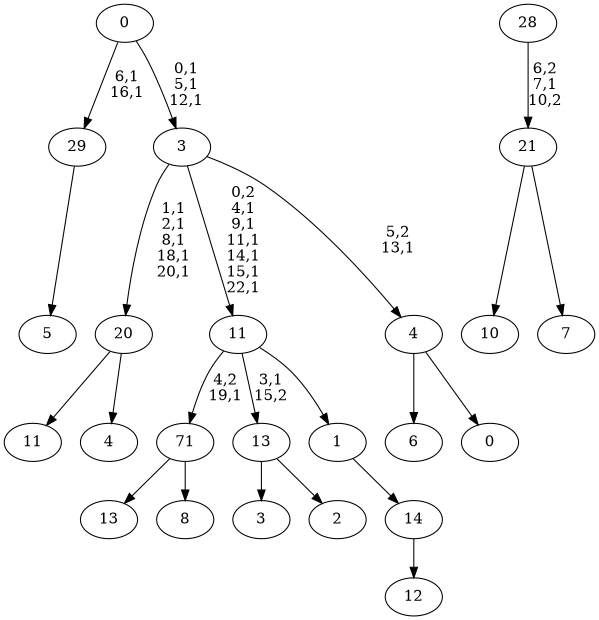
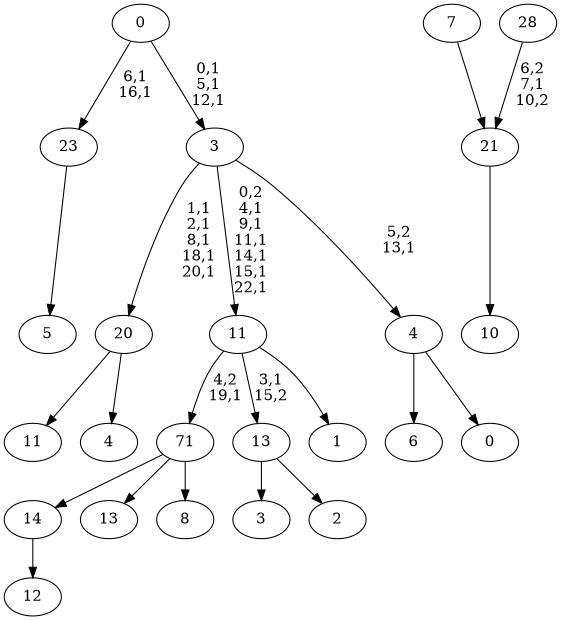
(77, 147) -> (69, 147)
(546, 236) -> (469, 80)
(372, 477) -> (114, 479)
